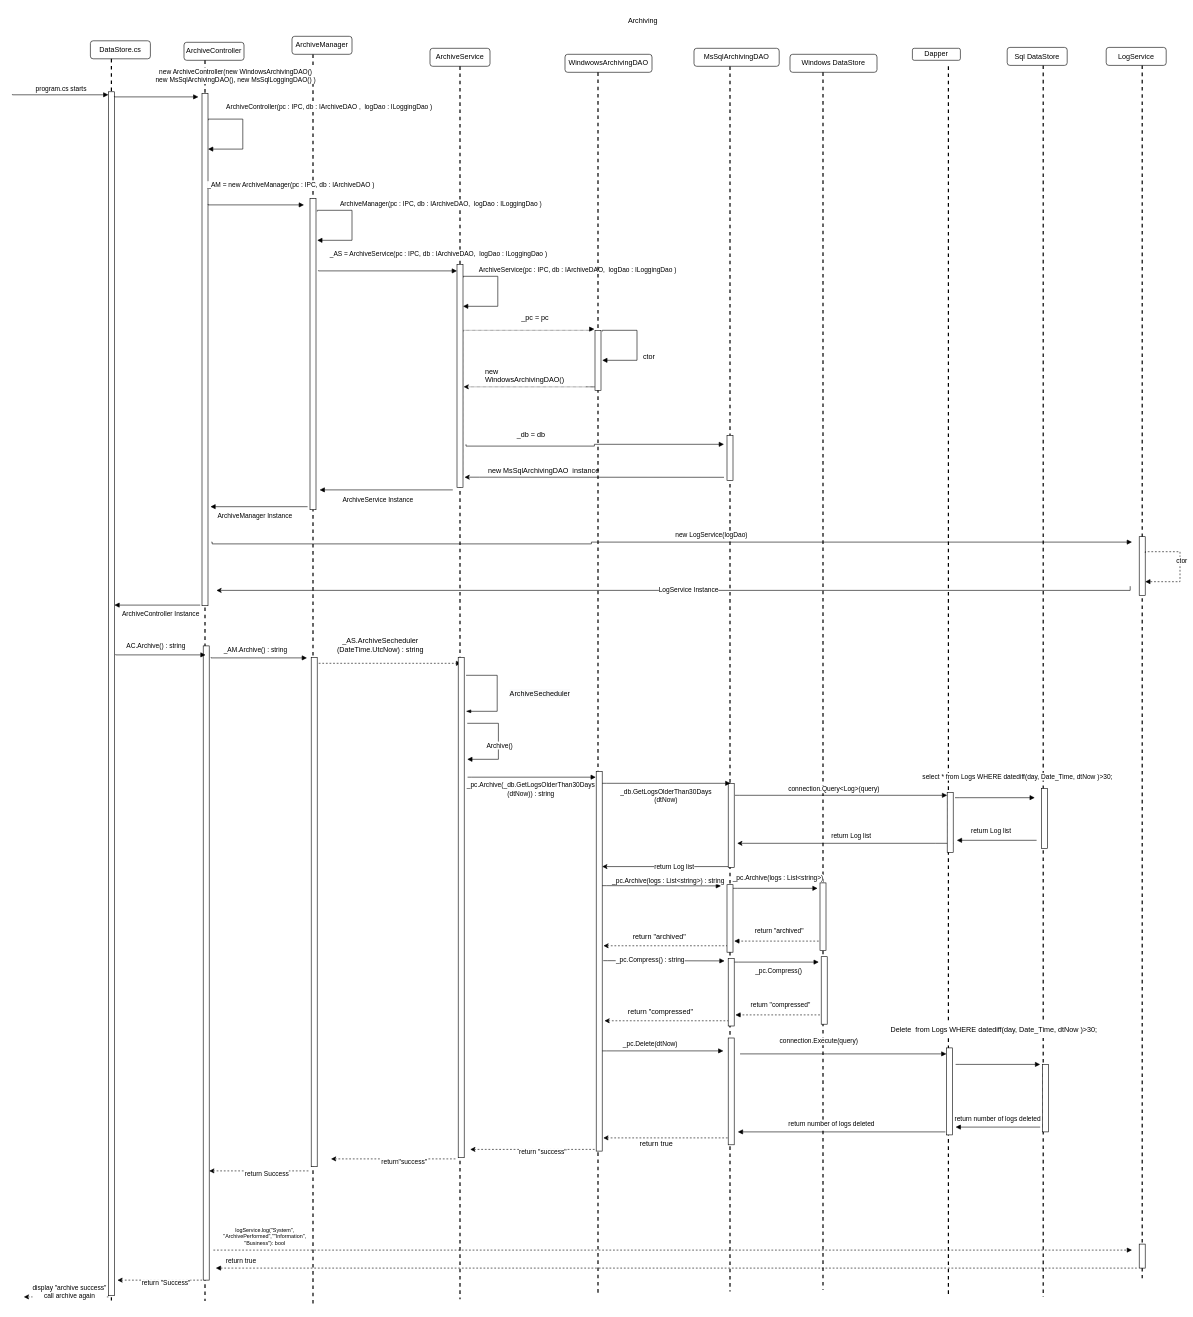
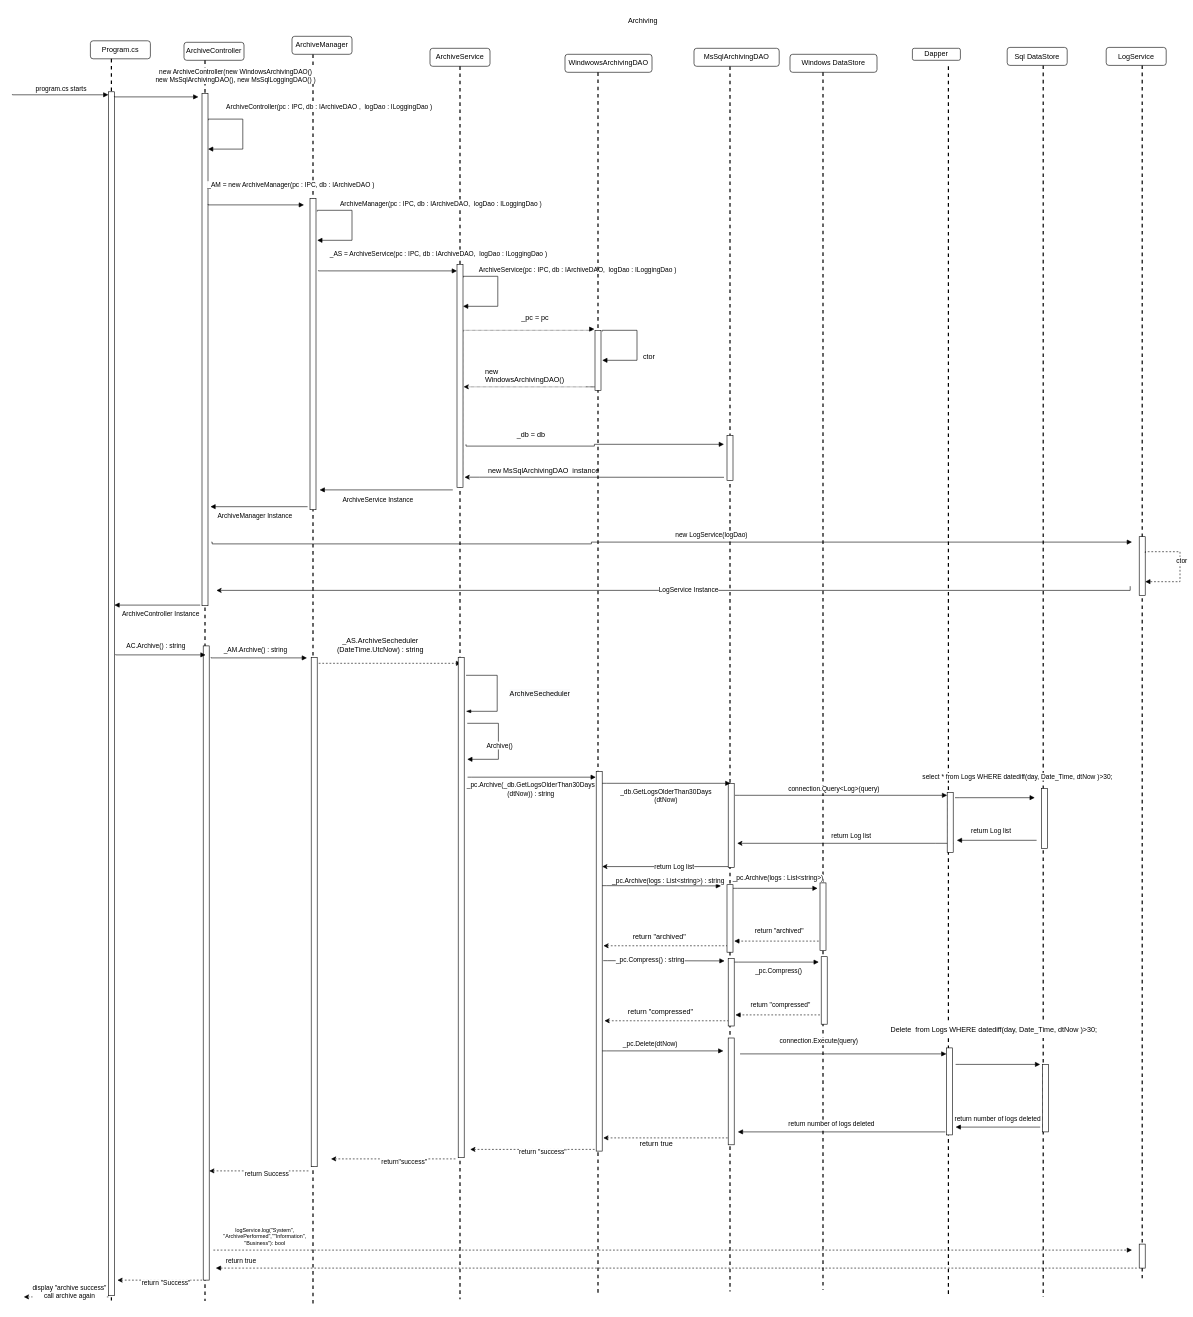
(120, 50) -> (120, 50)
